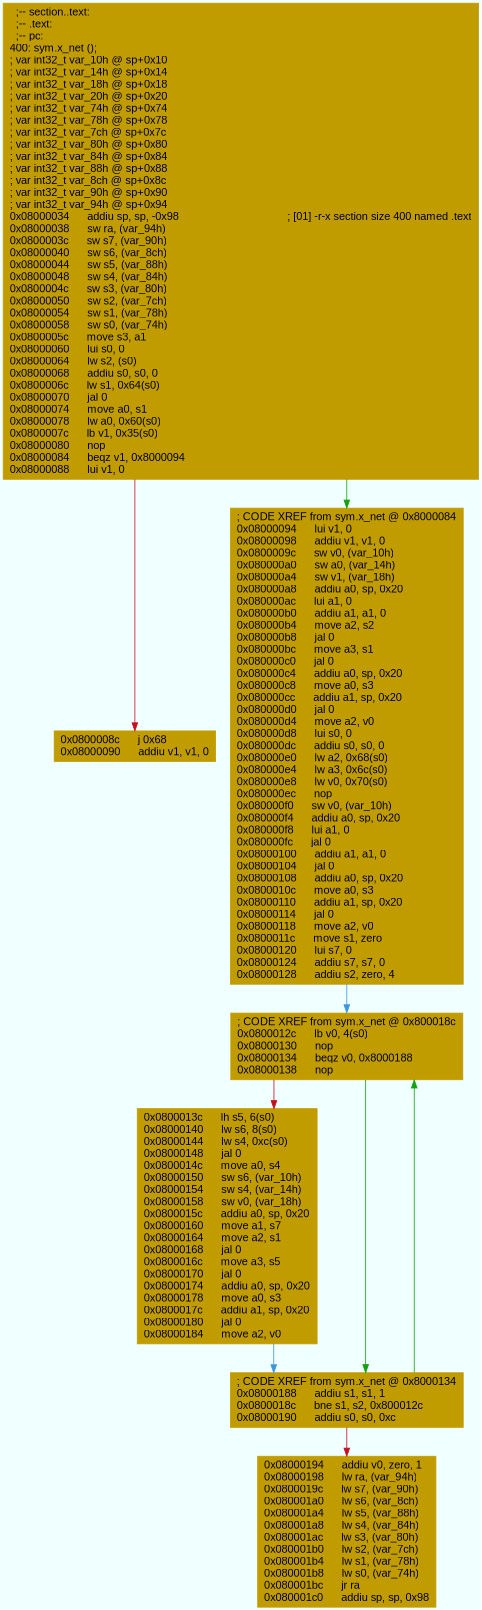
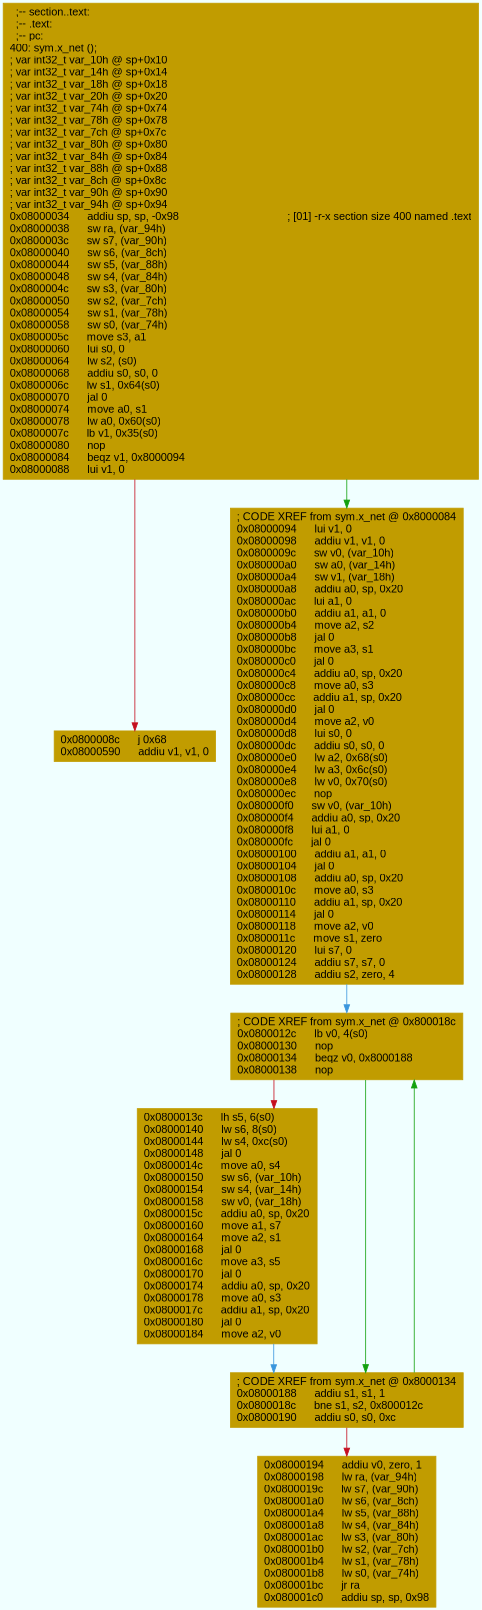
(135, 746) -> (135, 746)
